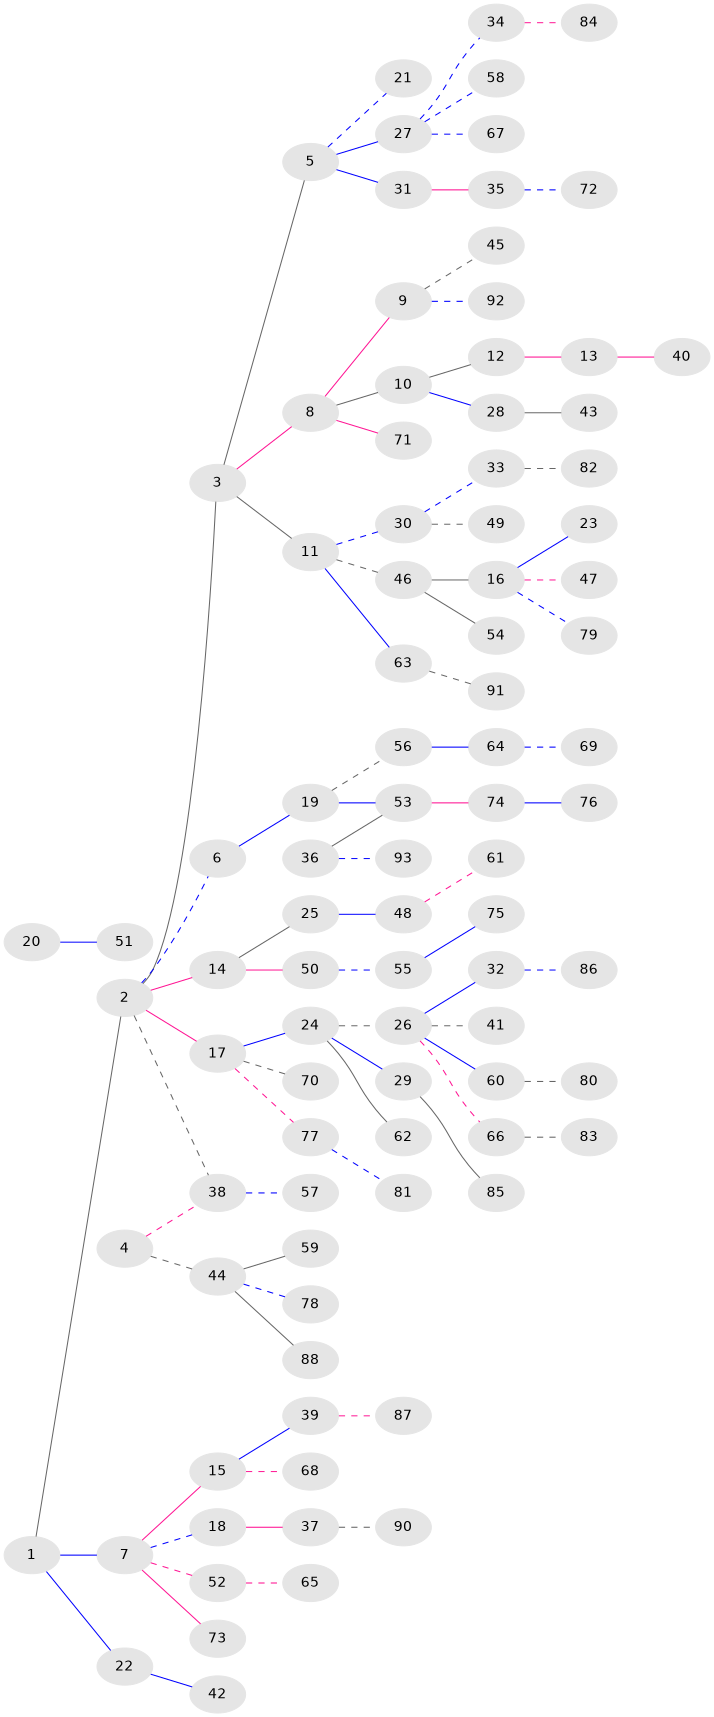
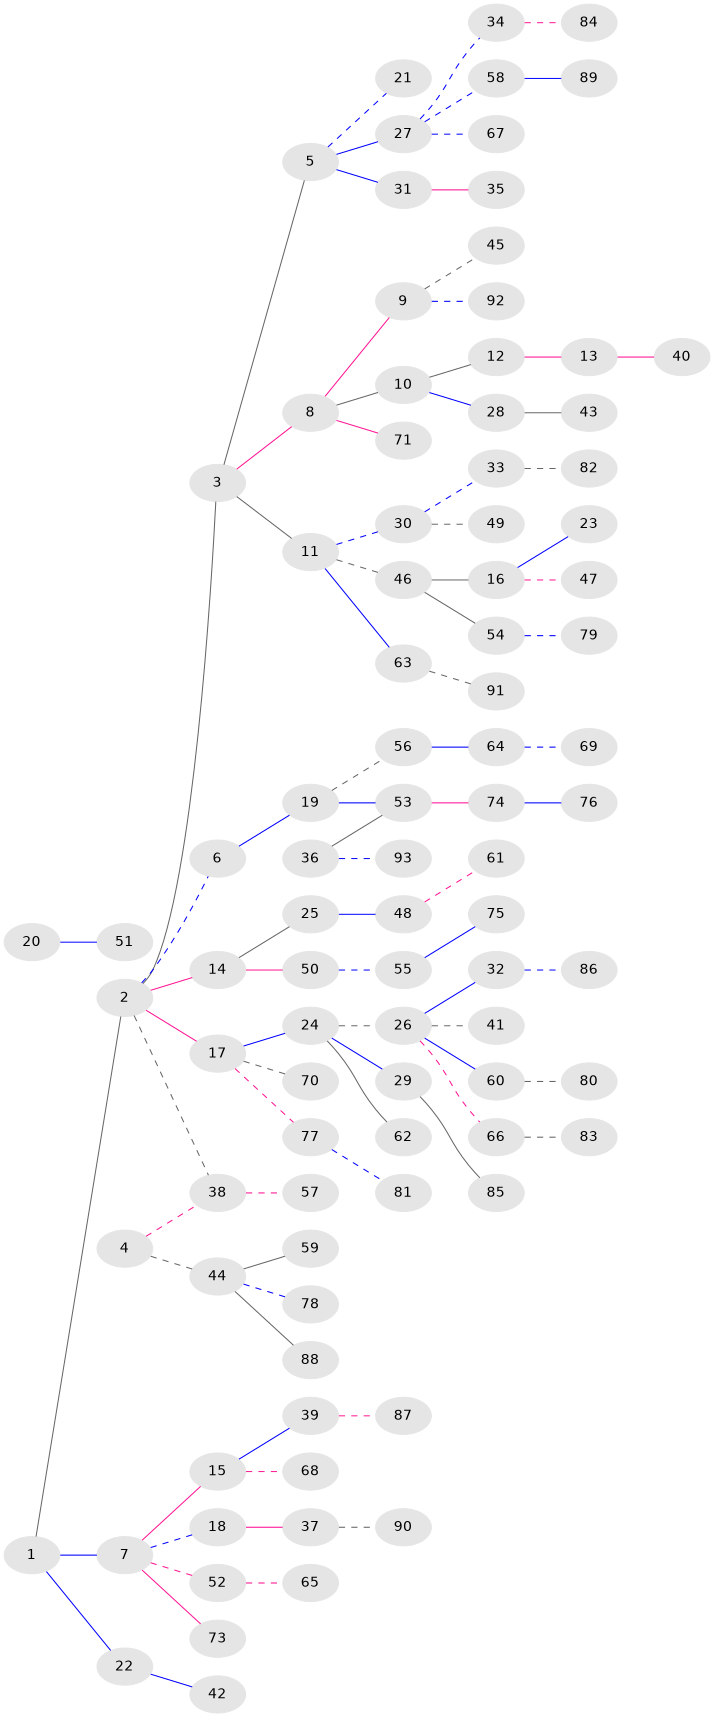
none -> (589, 78)
(589, 190) -> none
(543, 608) -> (543, 636)
(264, 1193) -> (264, 1193)
